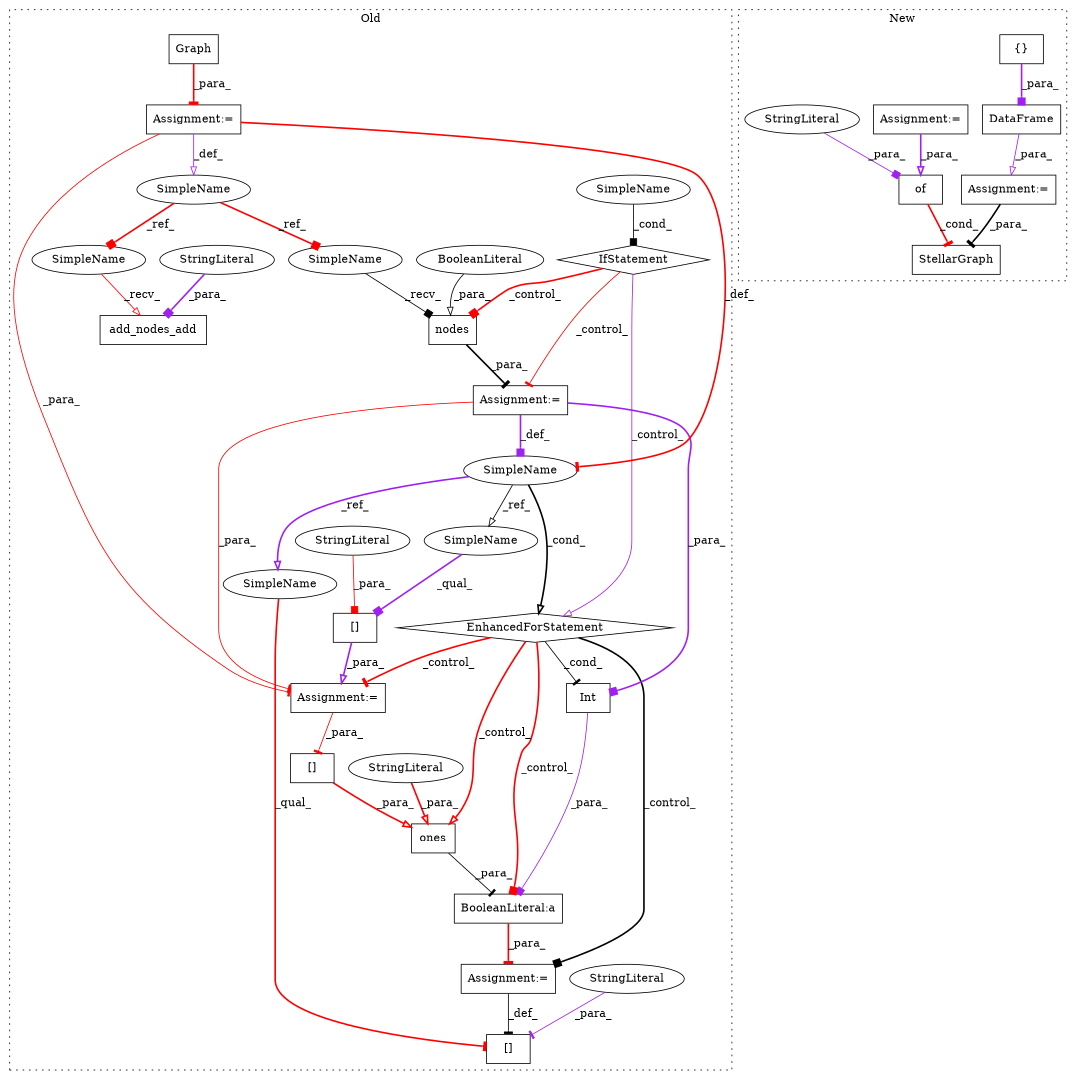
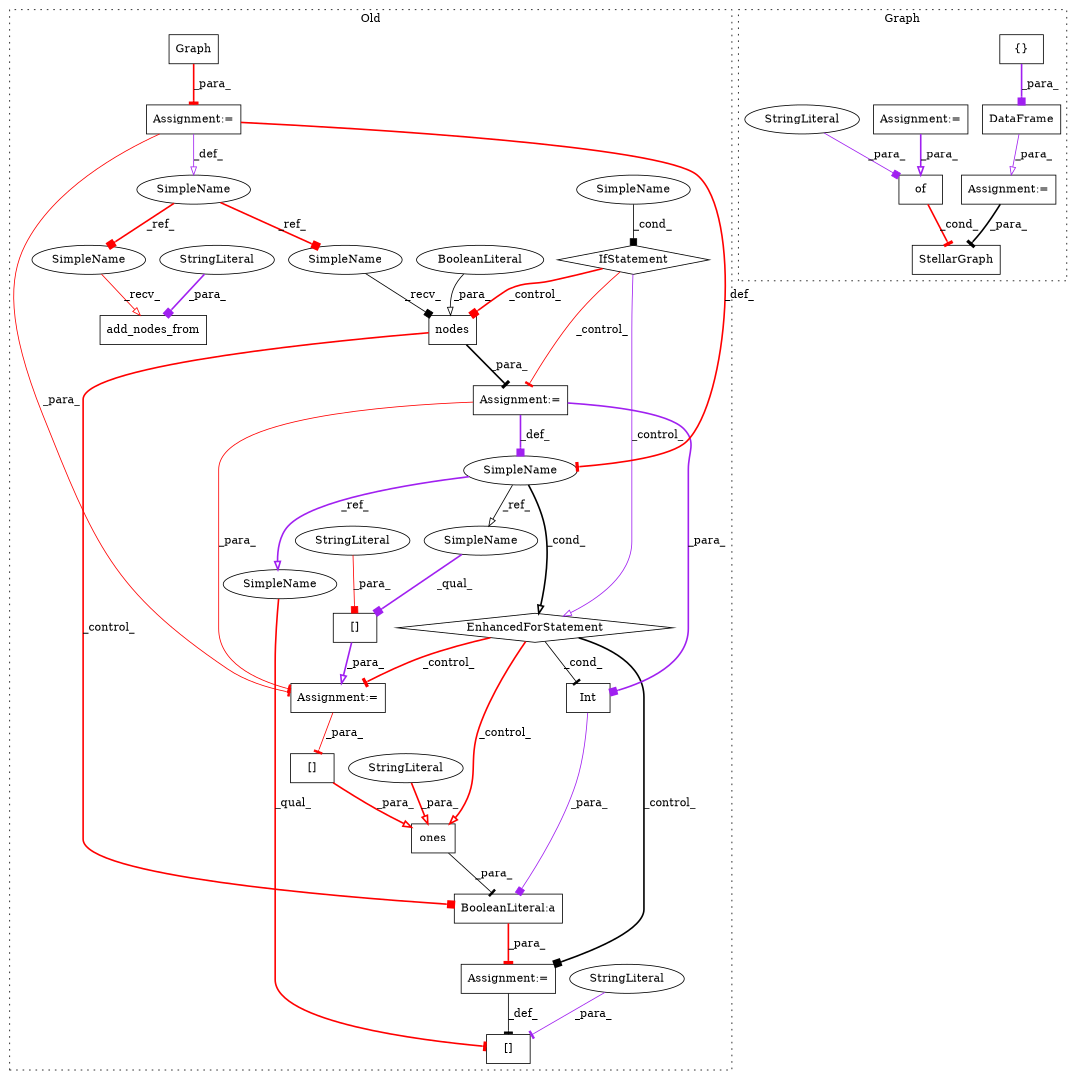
(903, 19) -> (903, 19)
(153, 330) -> (153, 330)
(519, 762) -> (83, 628)
